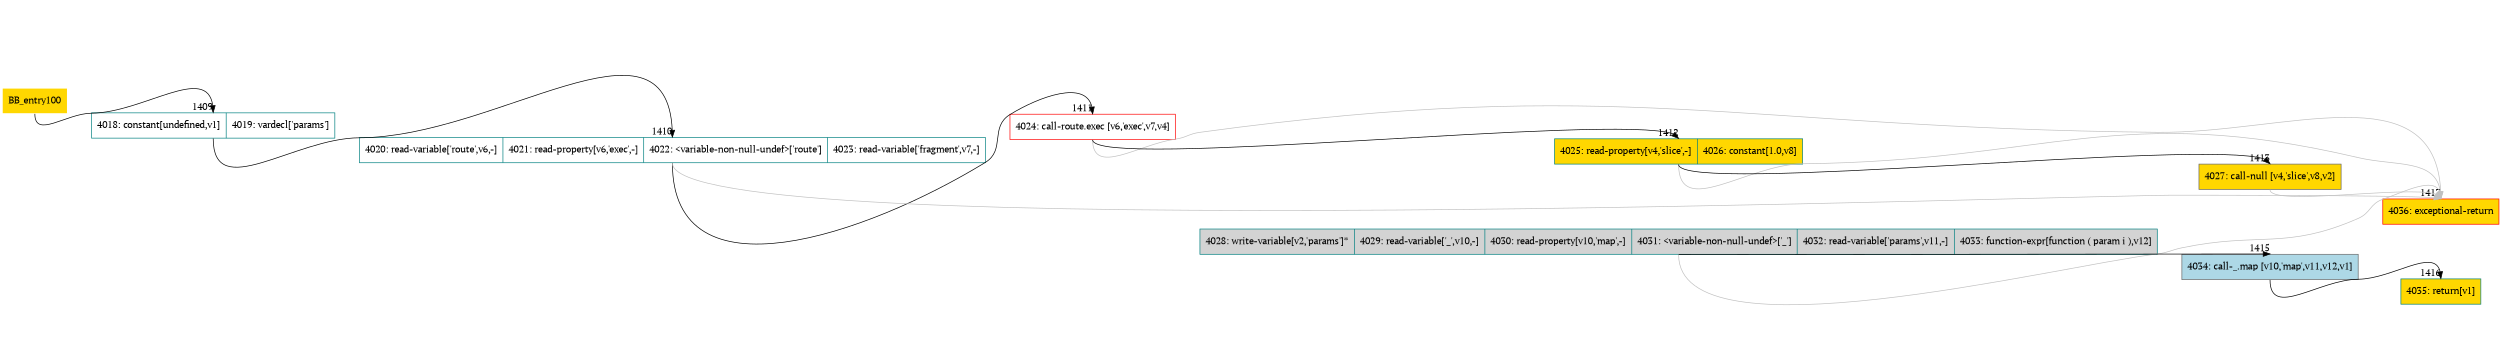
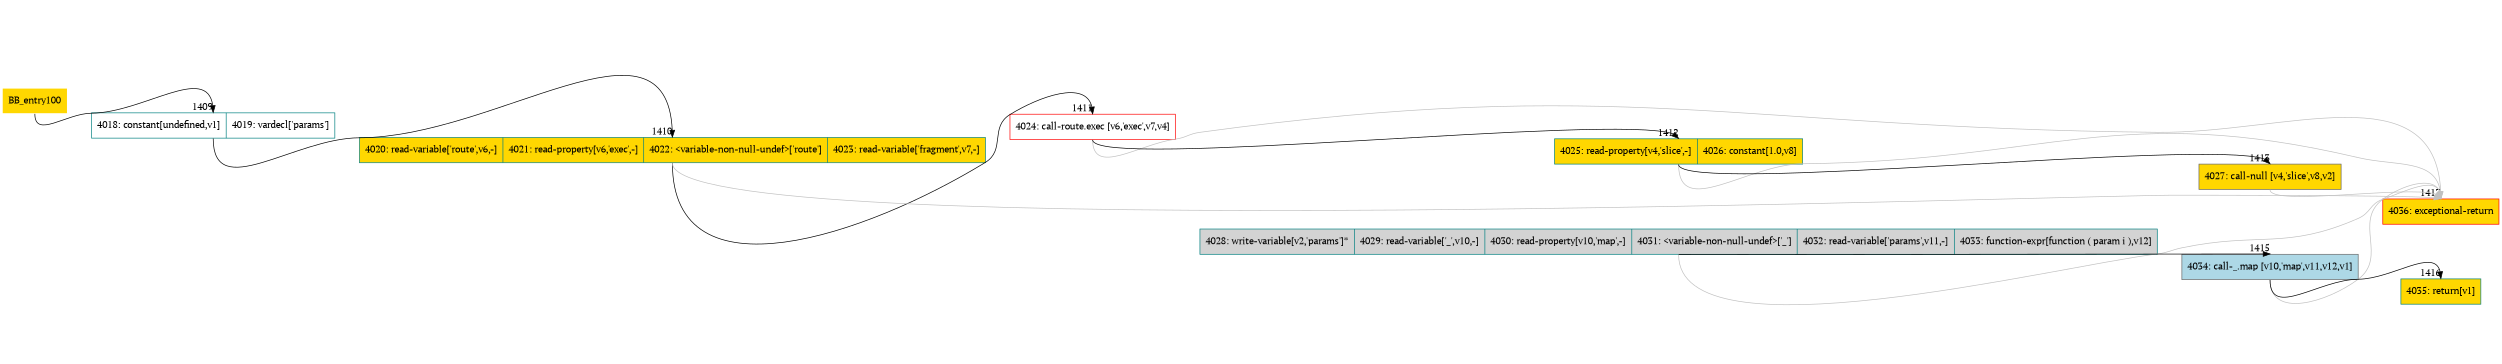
(672, 150) -> (672, 150)
none -> (2370, 261)
